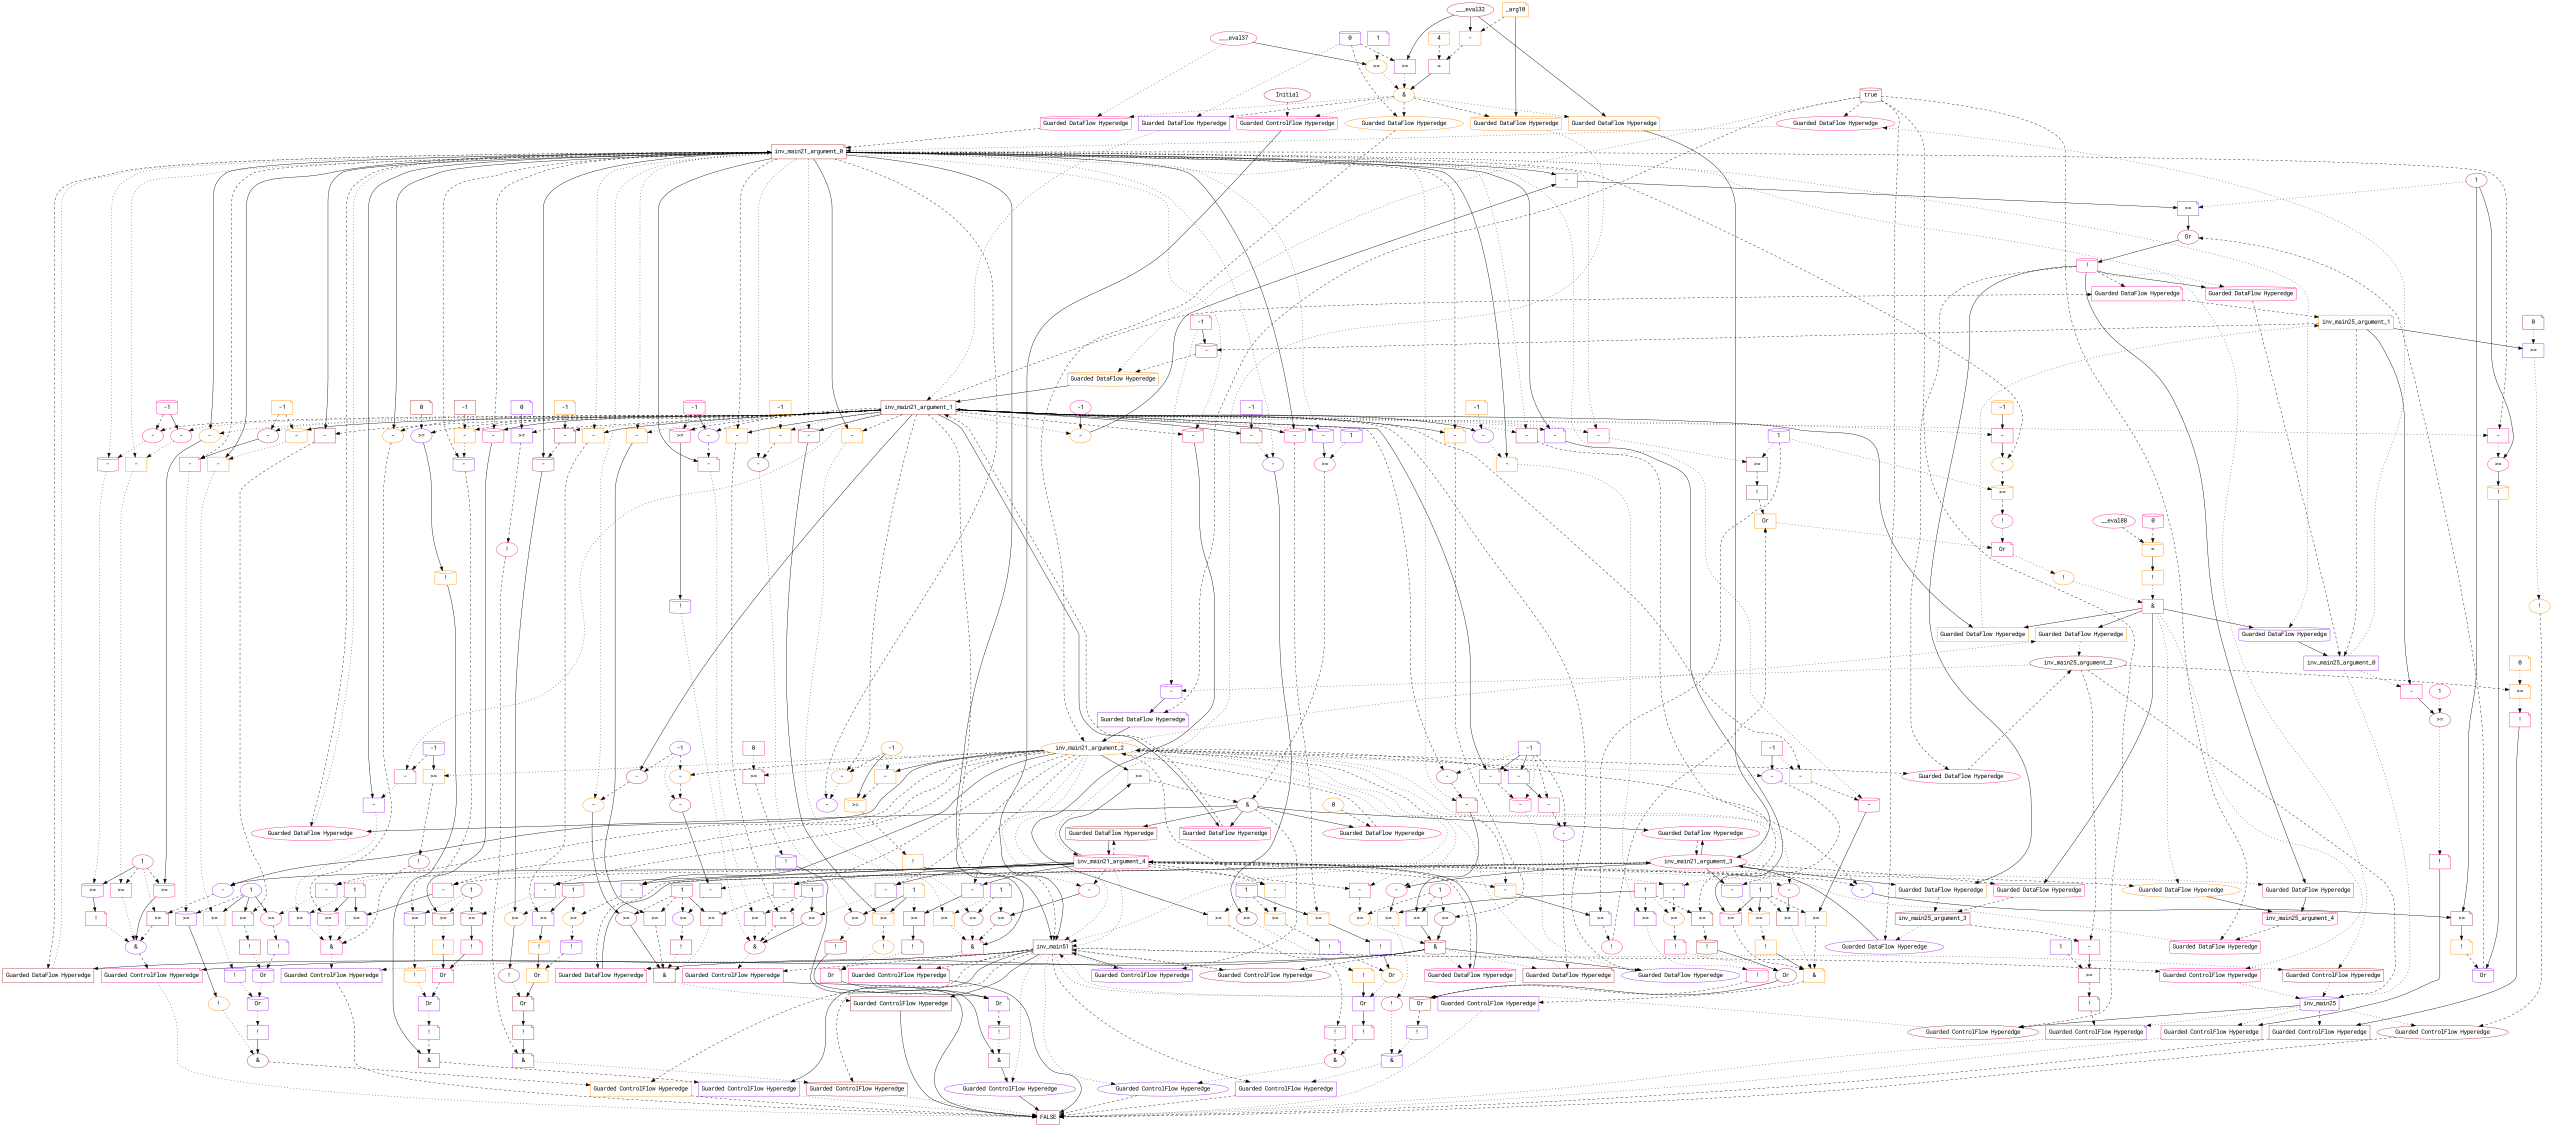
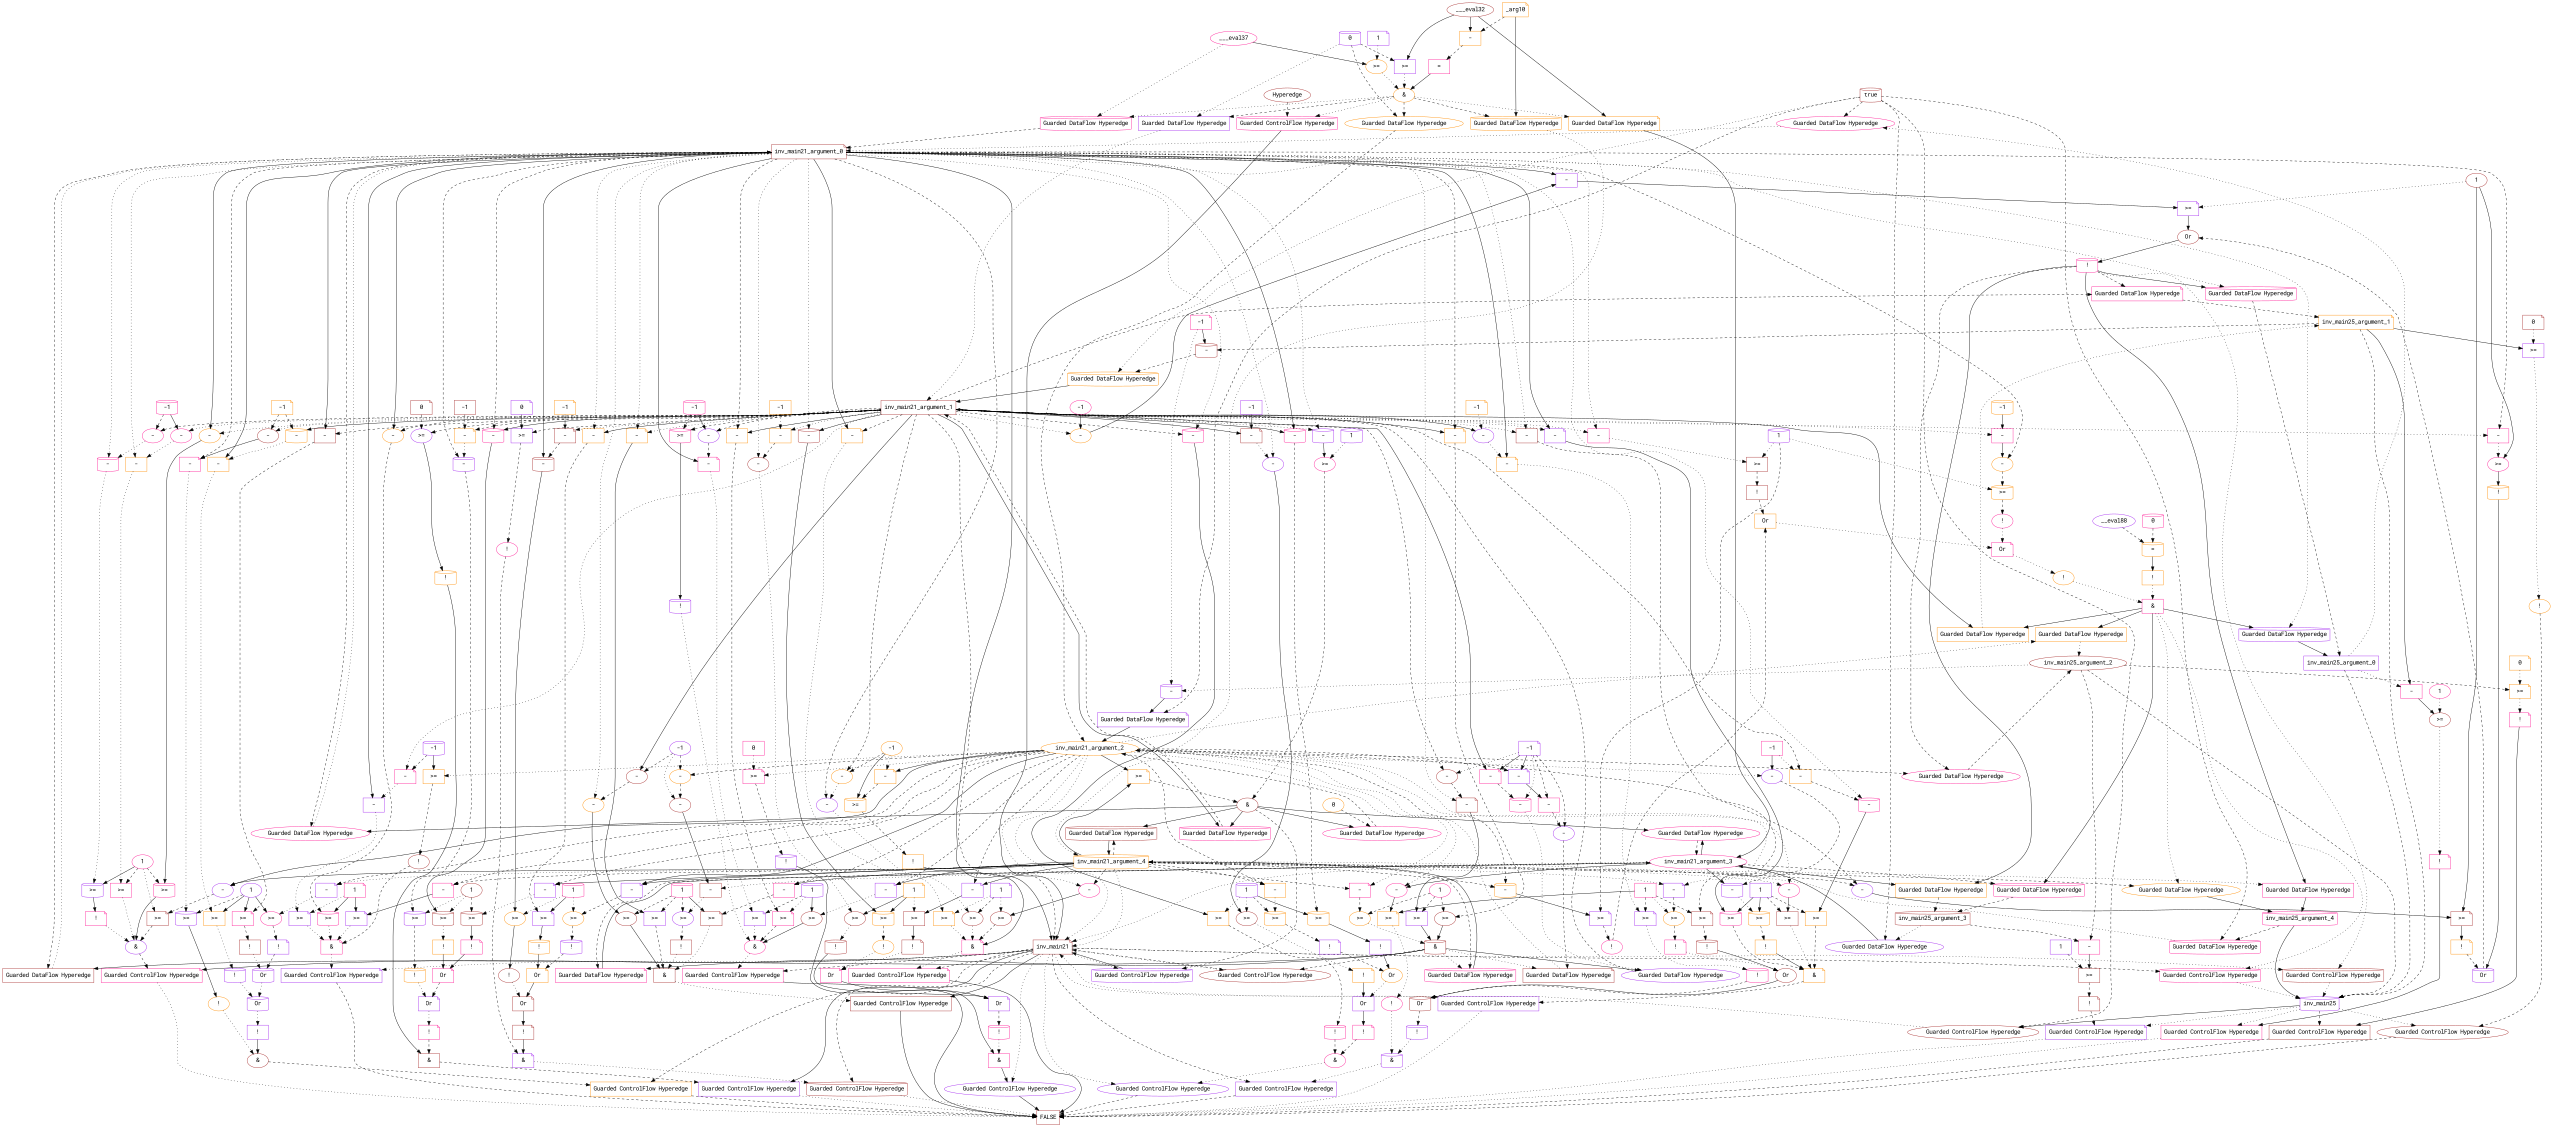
(1439, 38) -> none
(1287, 95) -> (1287, 95)
(2356, 491) -> (2391, 693)
(2114, 521) -> (2114, 521)
(2404, 853) -> (2404, 853)
(1111, 862) -> (1111, 862)
(1053, 947) -> (1053, 947)
none -> (2276, 965)
